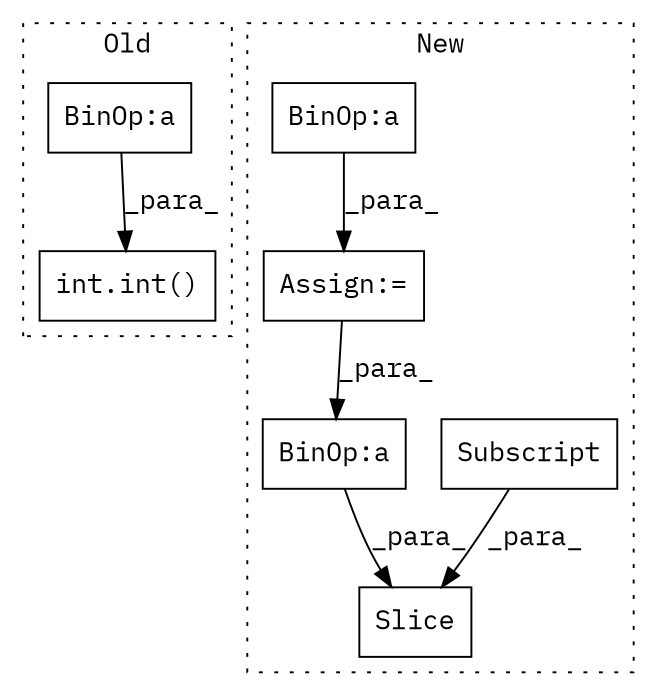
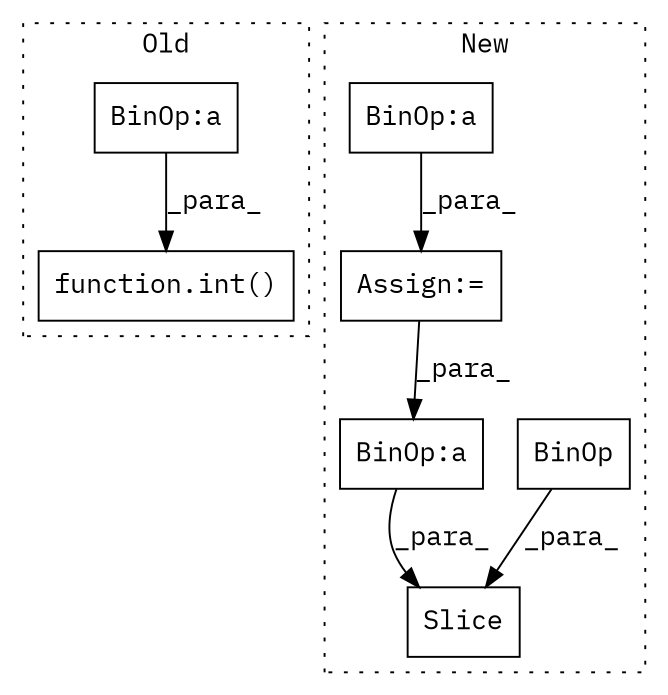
(128, 286) -> (166, 286)
(529, 454) -> (574, 454)
